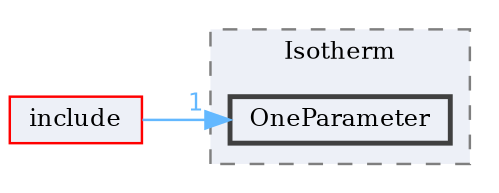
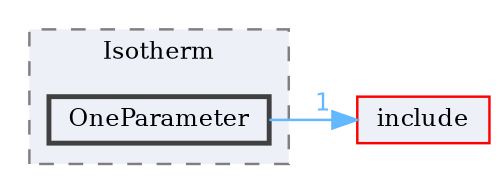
(174, 120) -> (304, 120)
